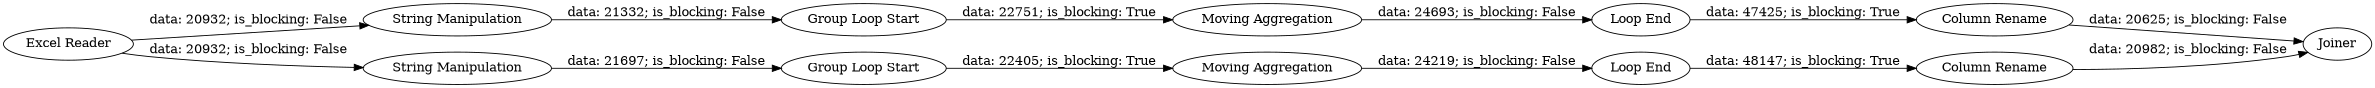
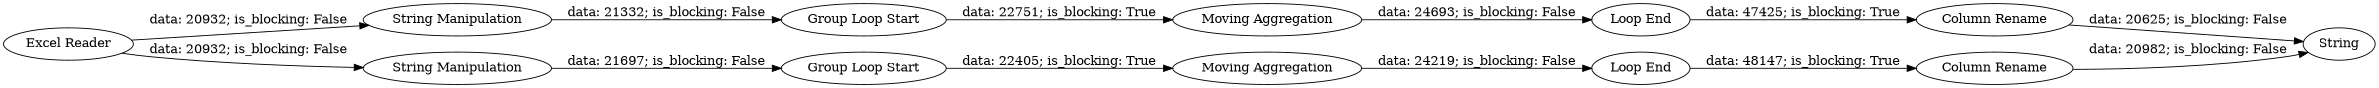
(2337, 44) -> (2339, 44)
